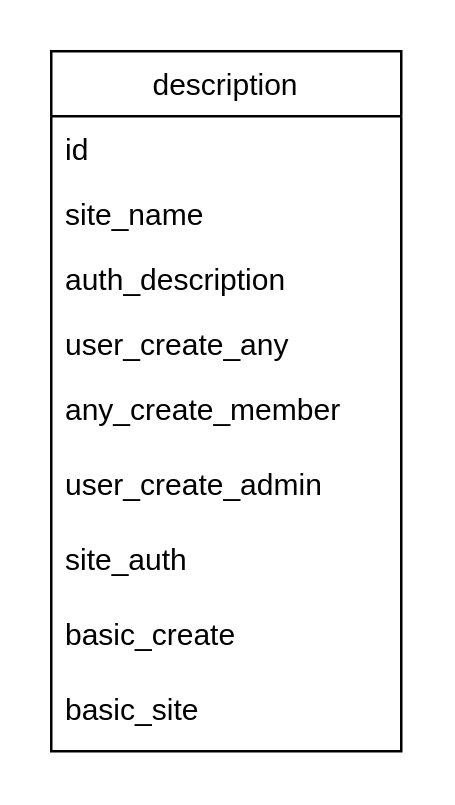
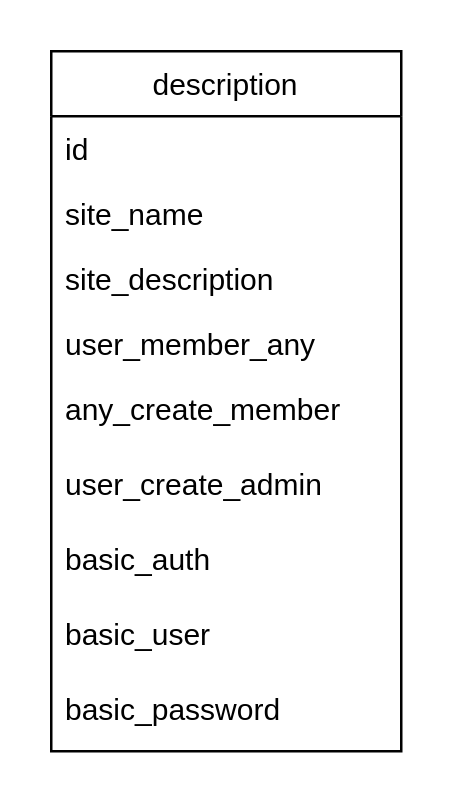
(192, 280) -> (188, 280)
(191, 345) -> (191, 345)
(137, 560) -> (145, 560)
(162, 635) -> (145, 635)
(141, 710) -> (179, 710)
